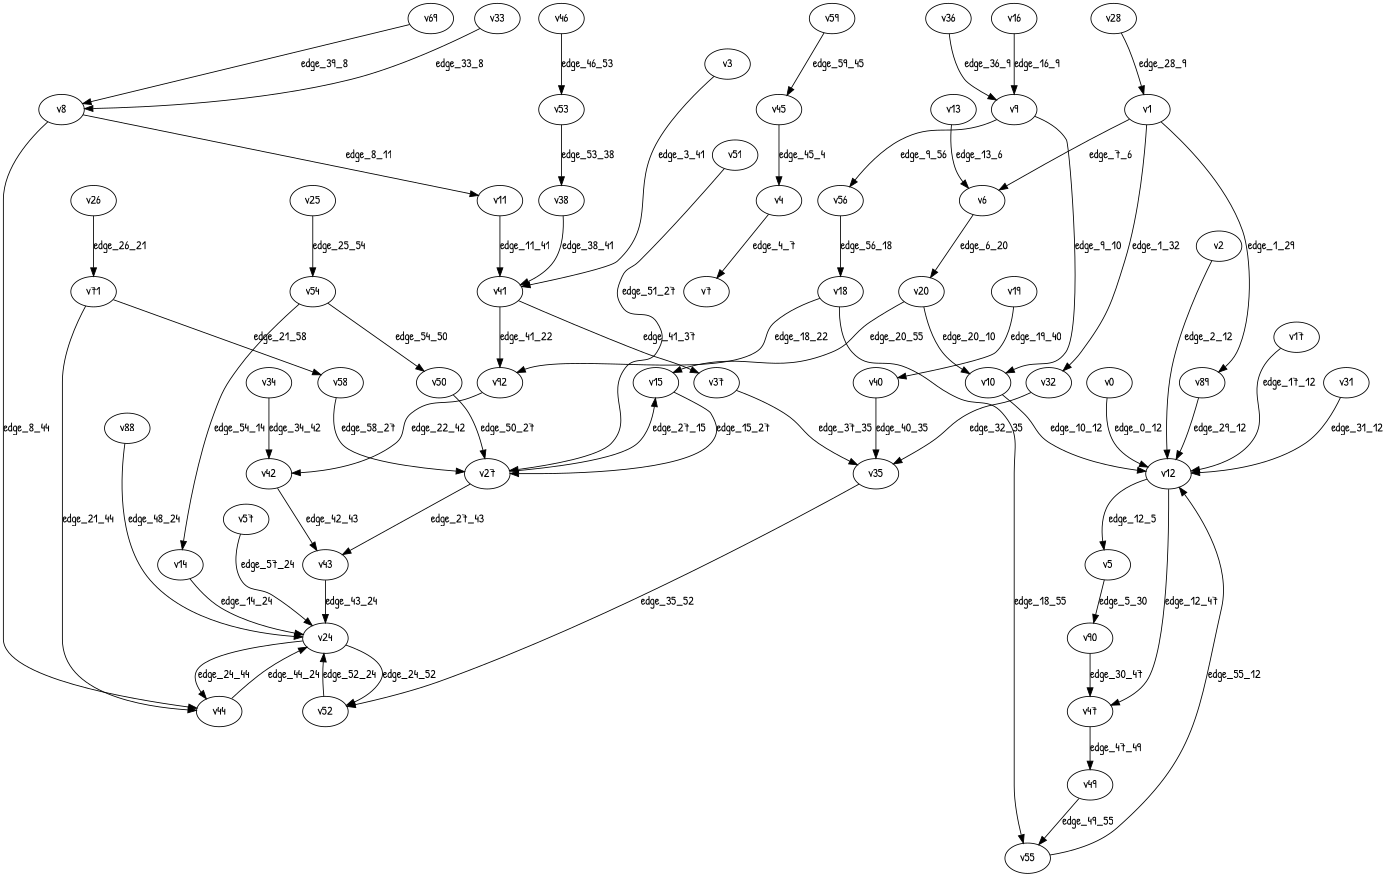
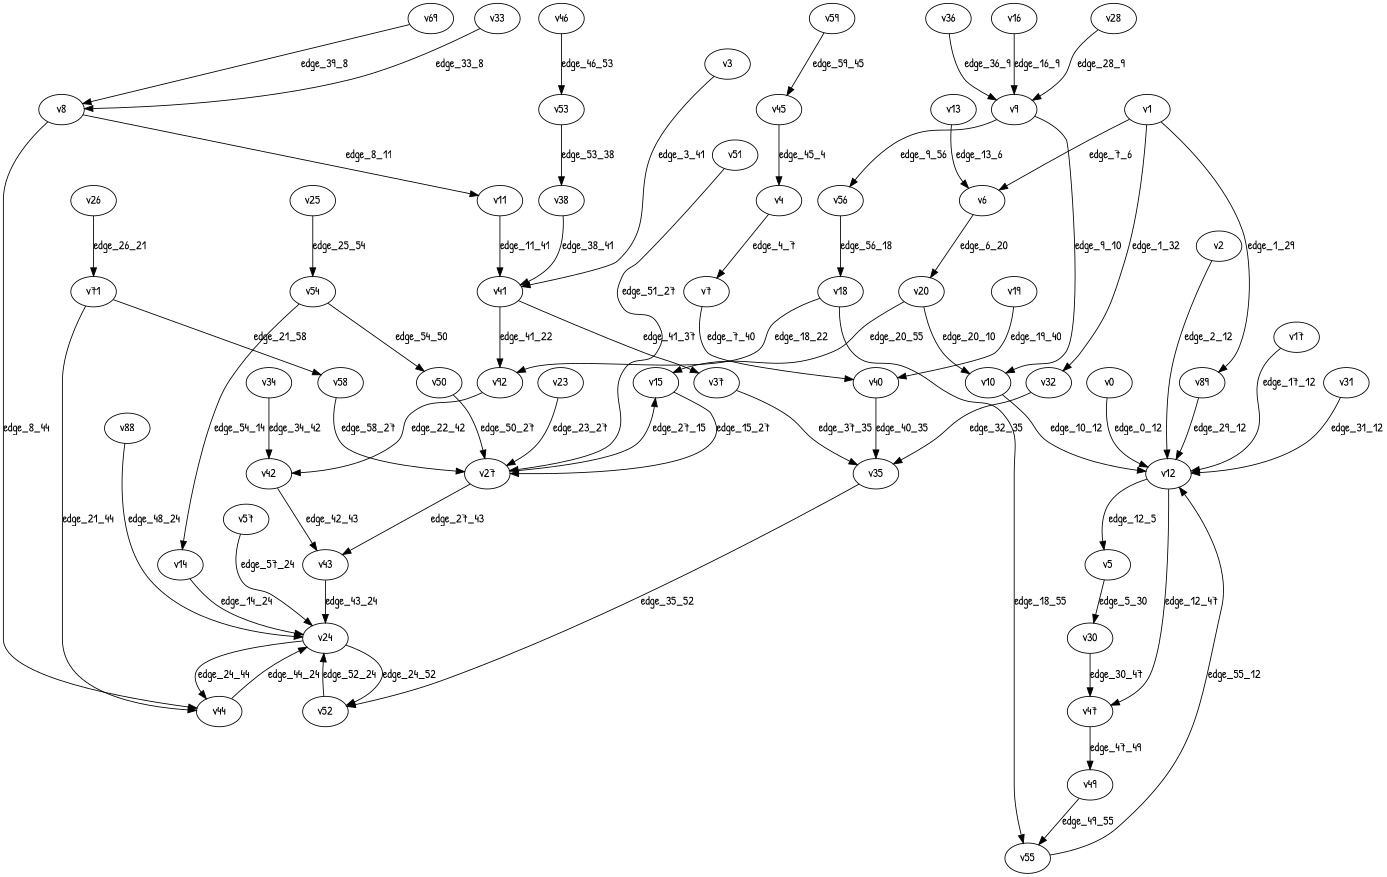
(1133, 59) -> (1070, 64)
none -> (766, 368)
none -> (561, 383)
(1090, 638) -> (1090, 638)
